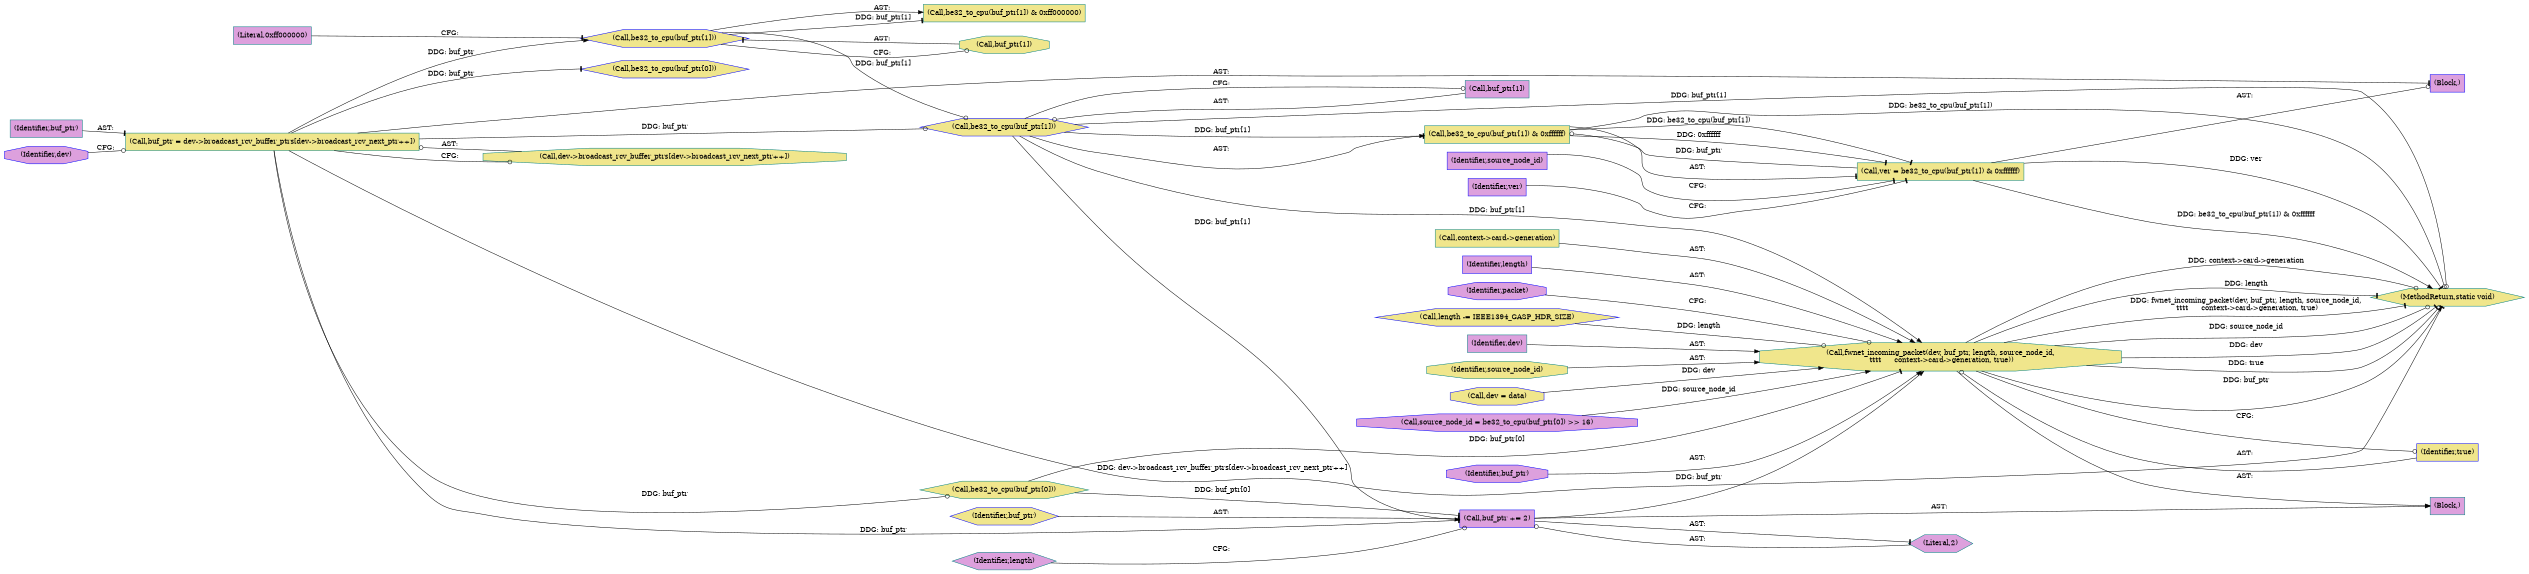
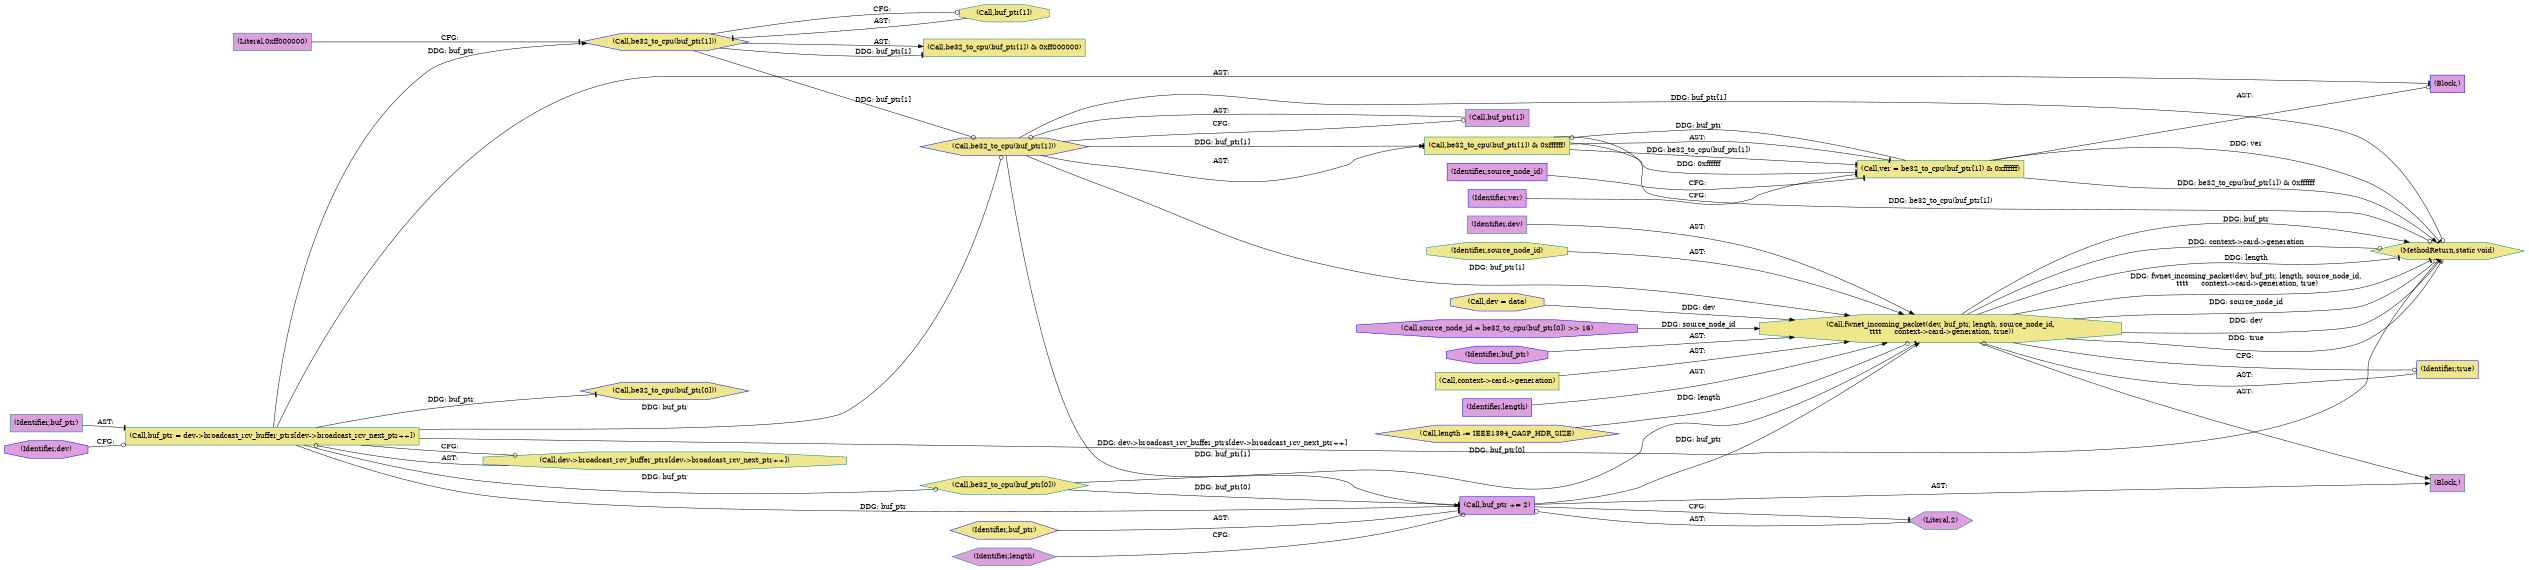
(1497, 291) -> none
(1699, 524) -> (1699, 507)
